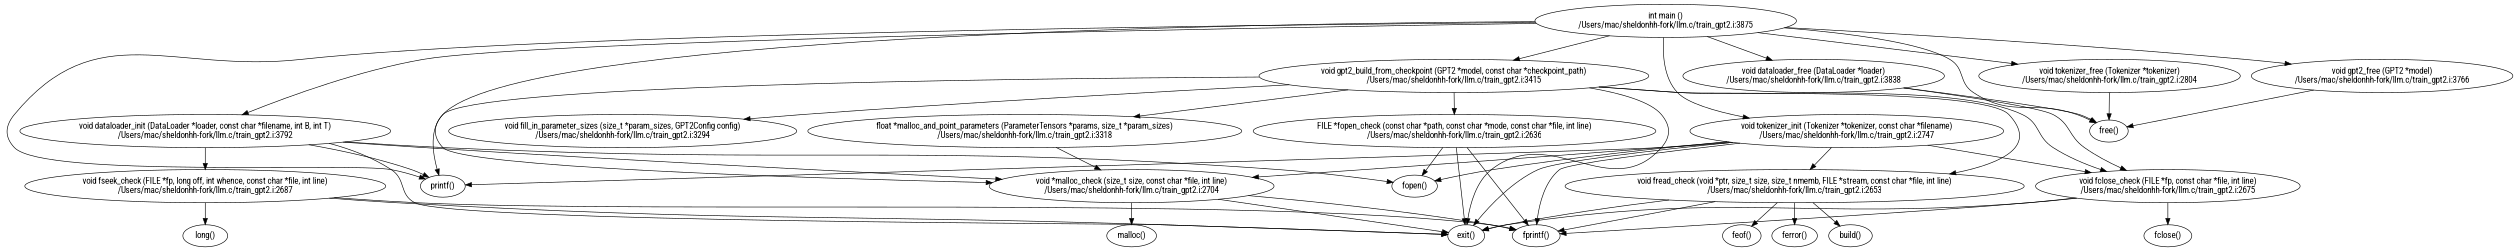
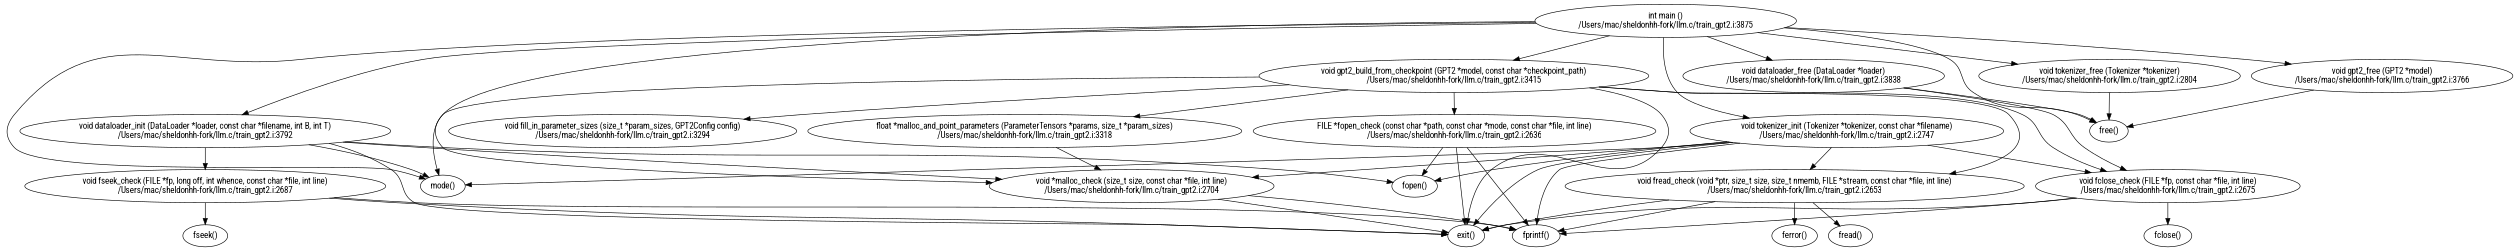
(443, 186) -> (443, 186)
(205, 236) -> (205, 236)
(1132, 236) -> none
(1742, 236) -> none
(1851, 236) -> (1851, 236)
